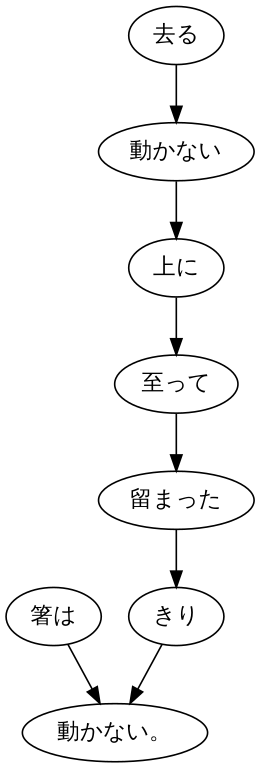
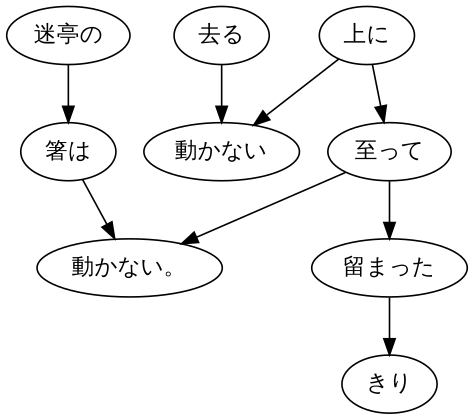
none -> (68, 36)
(176, 202) -> (303, 87)
(150, 667) -> (271, 205)
